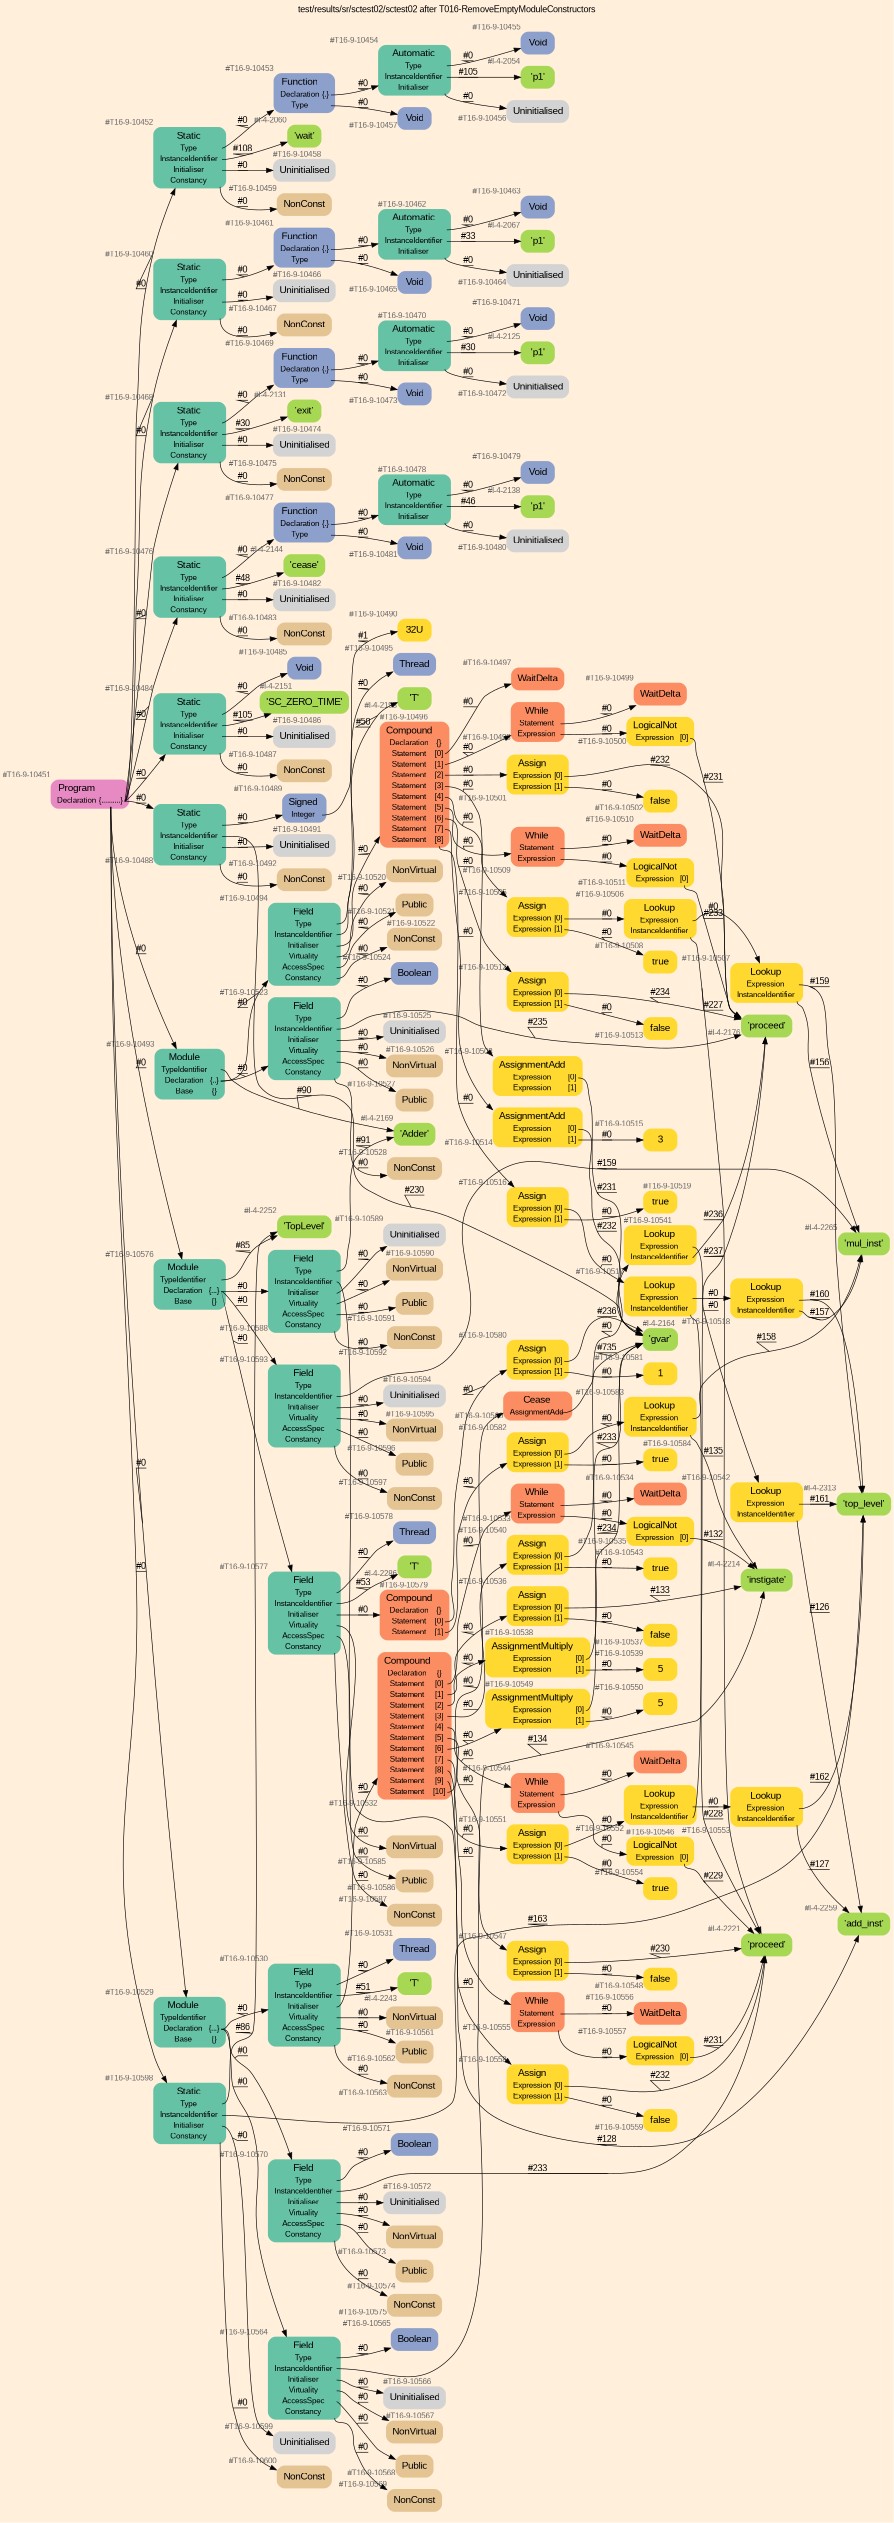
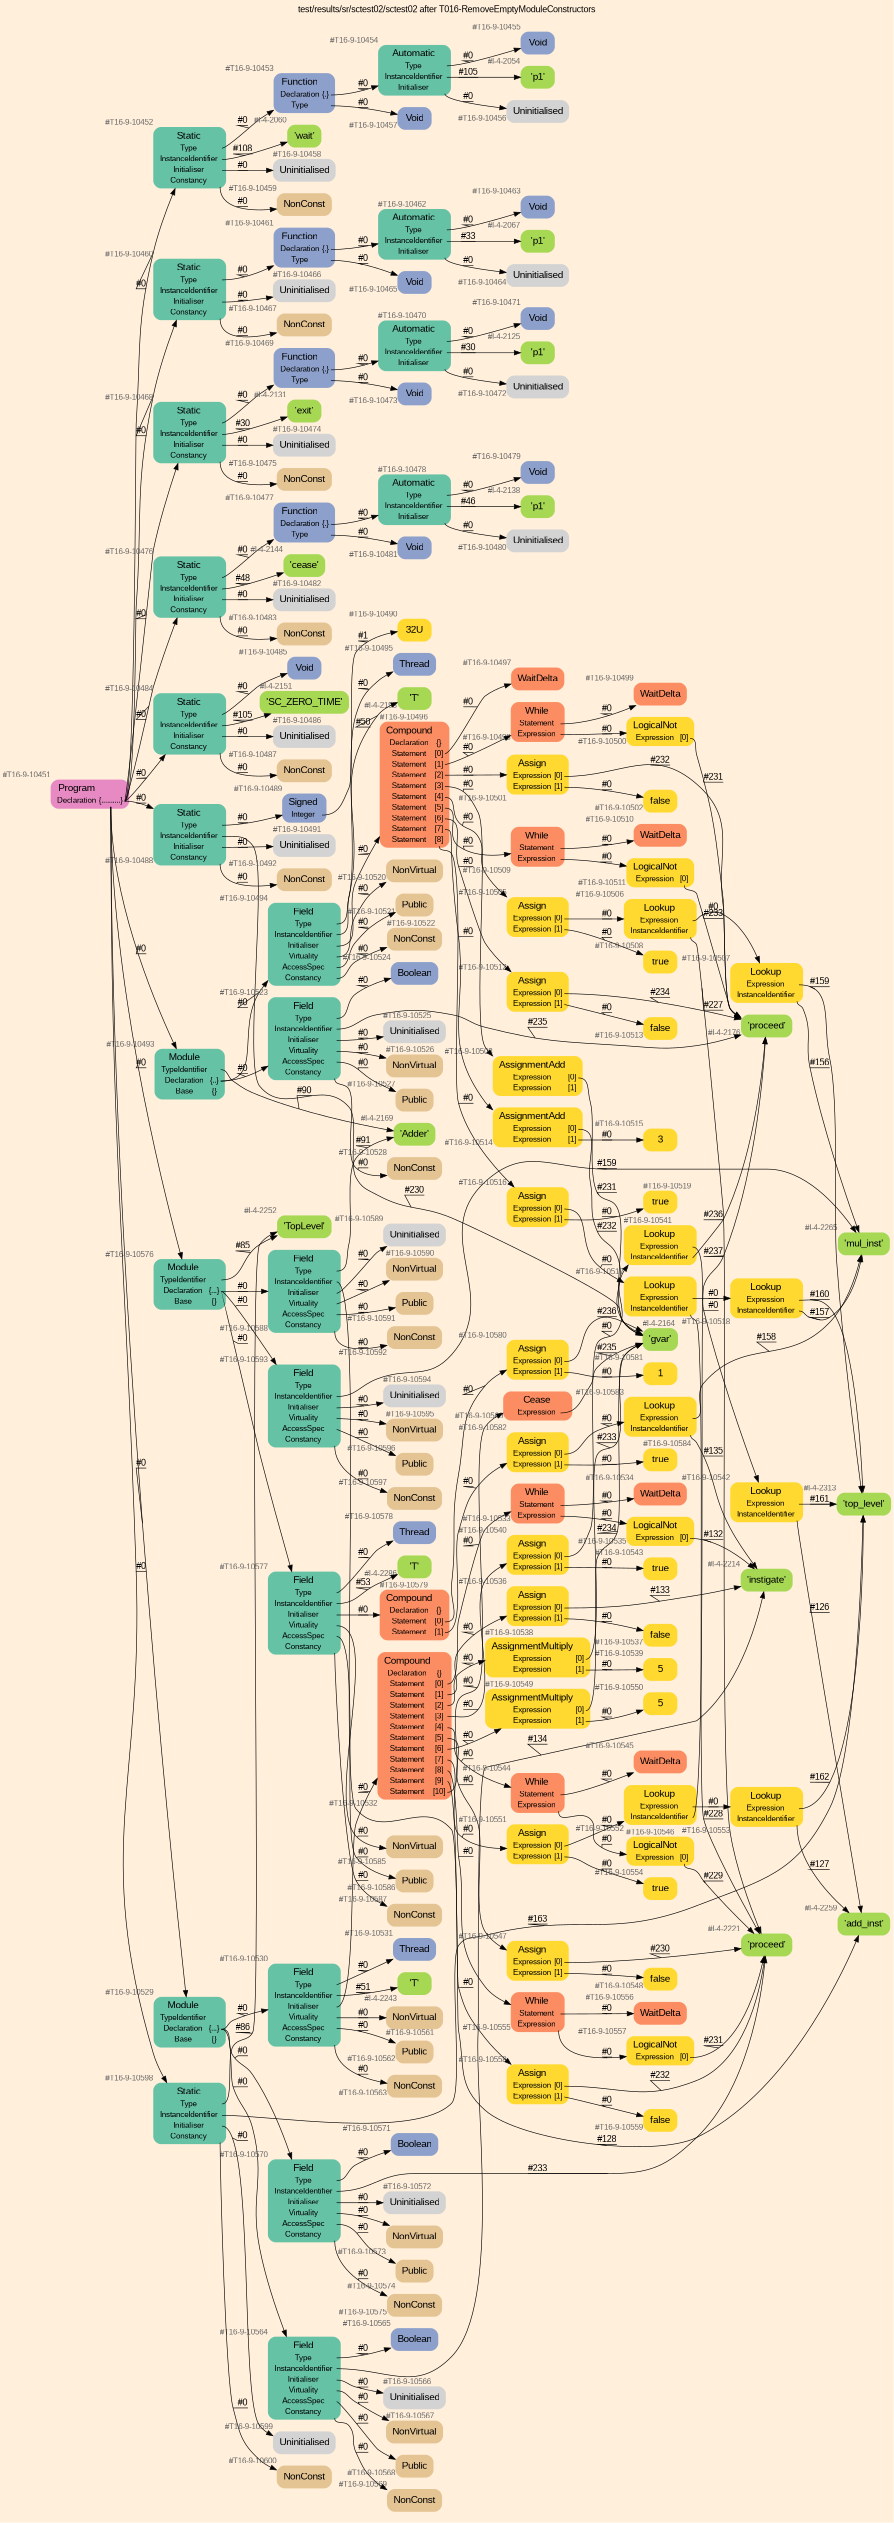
(607, 1348) -> (607, 1348)
(537, 1412) -> (537, 1412)
